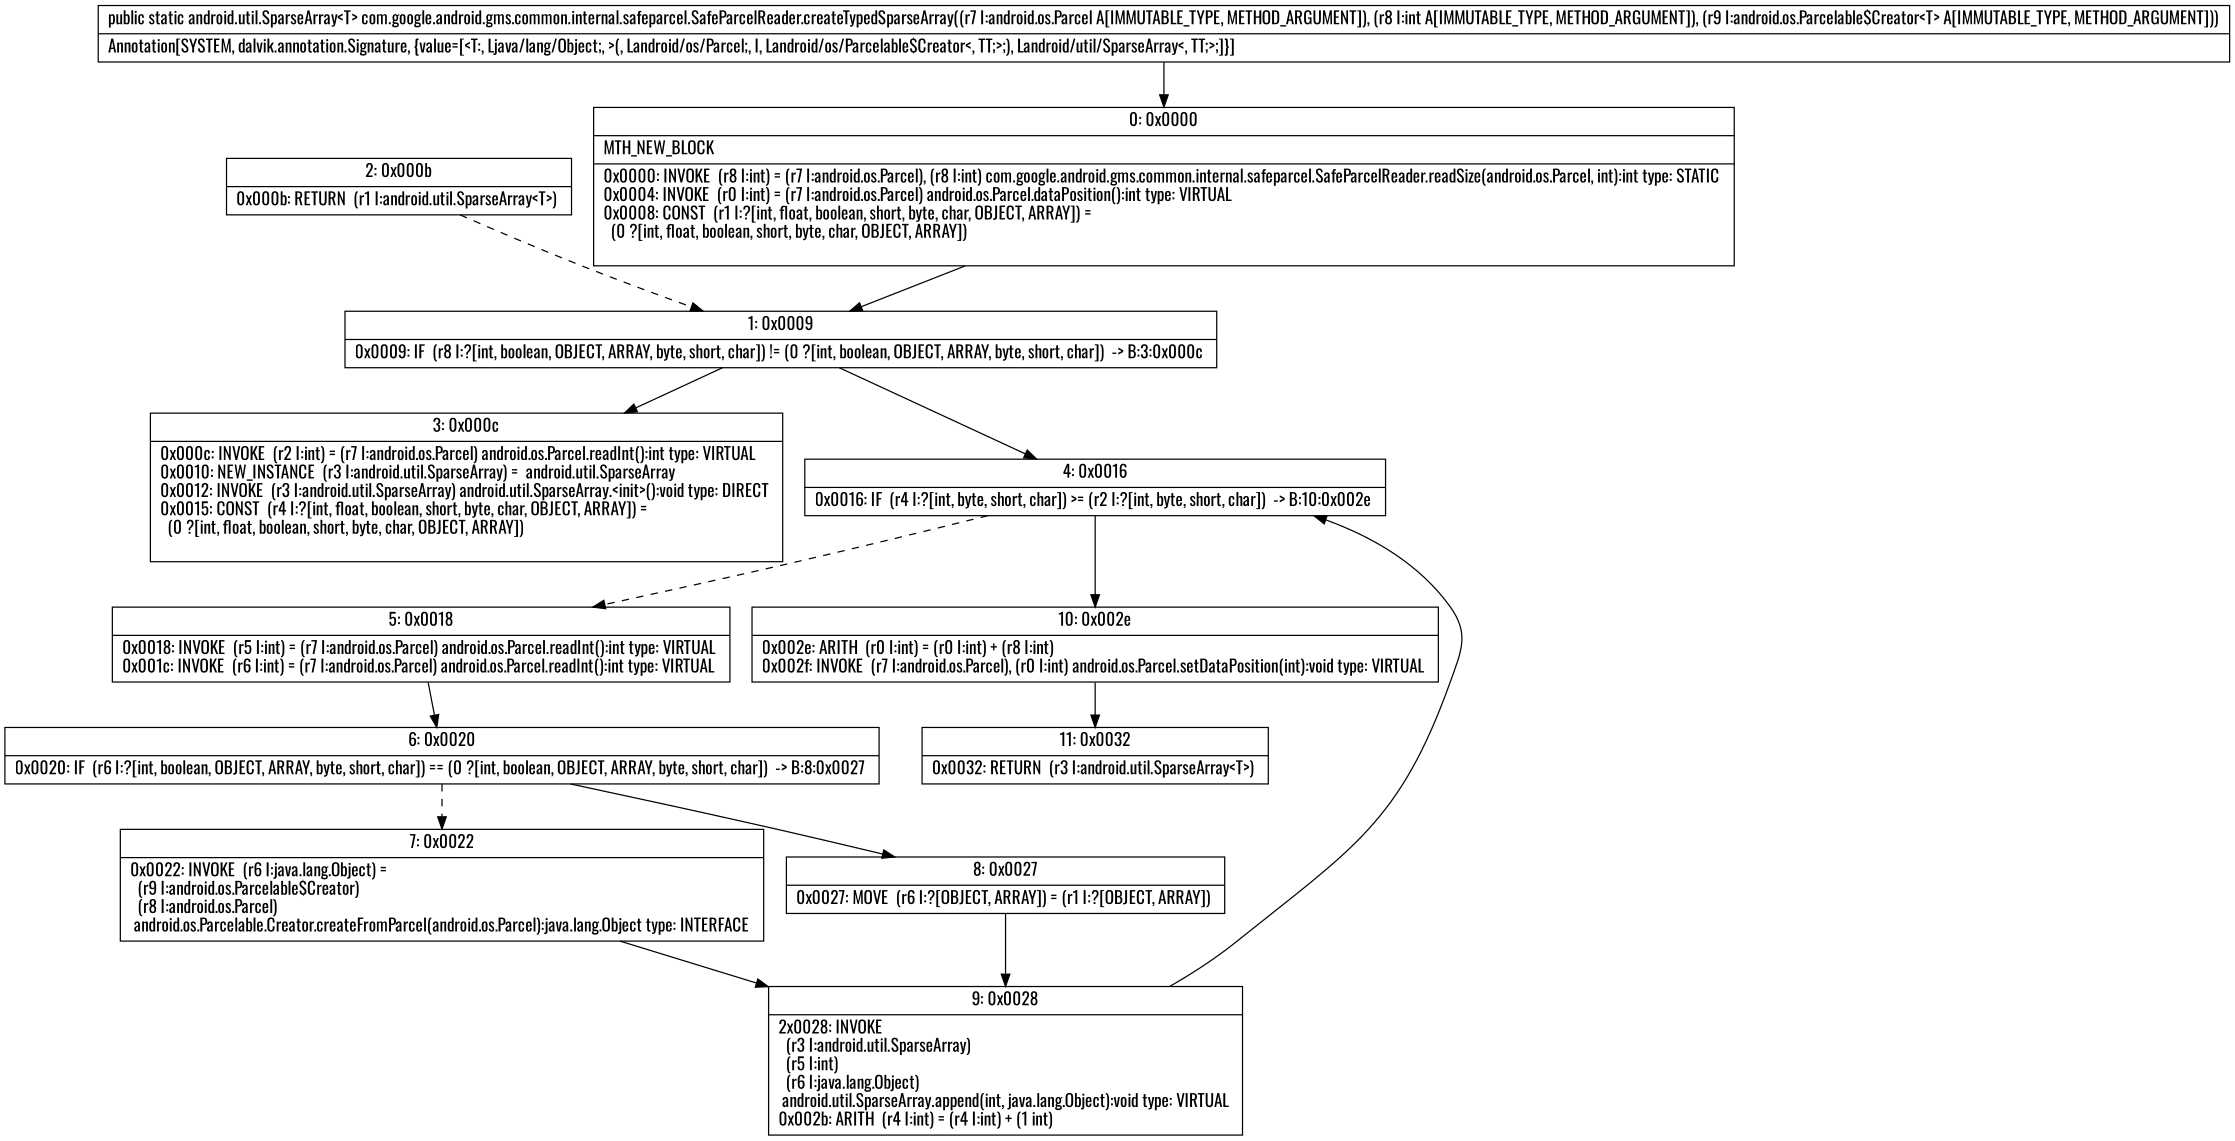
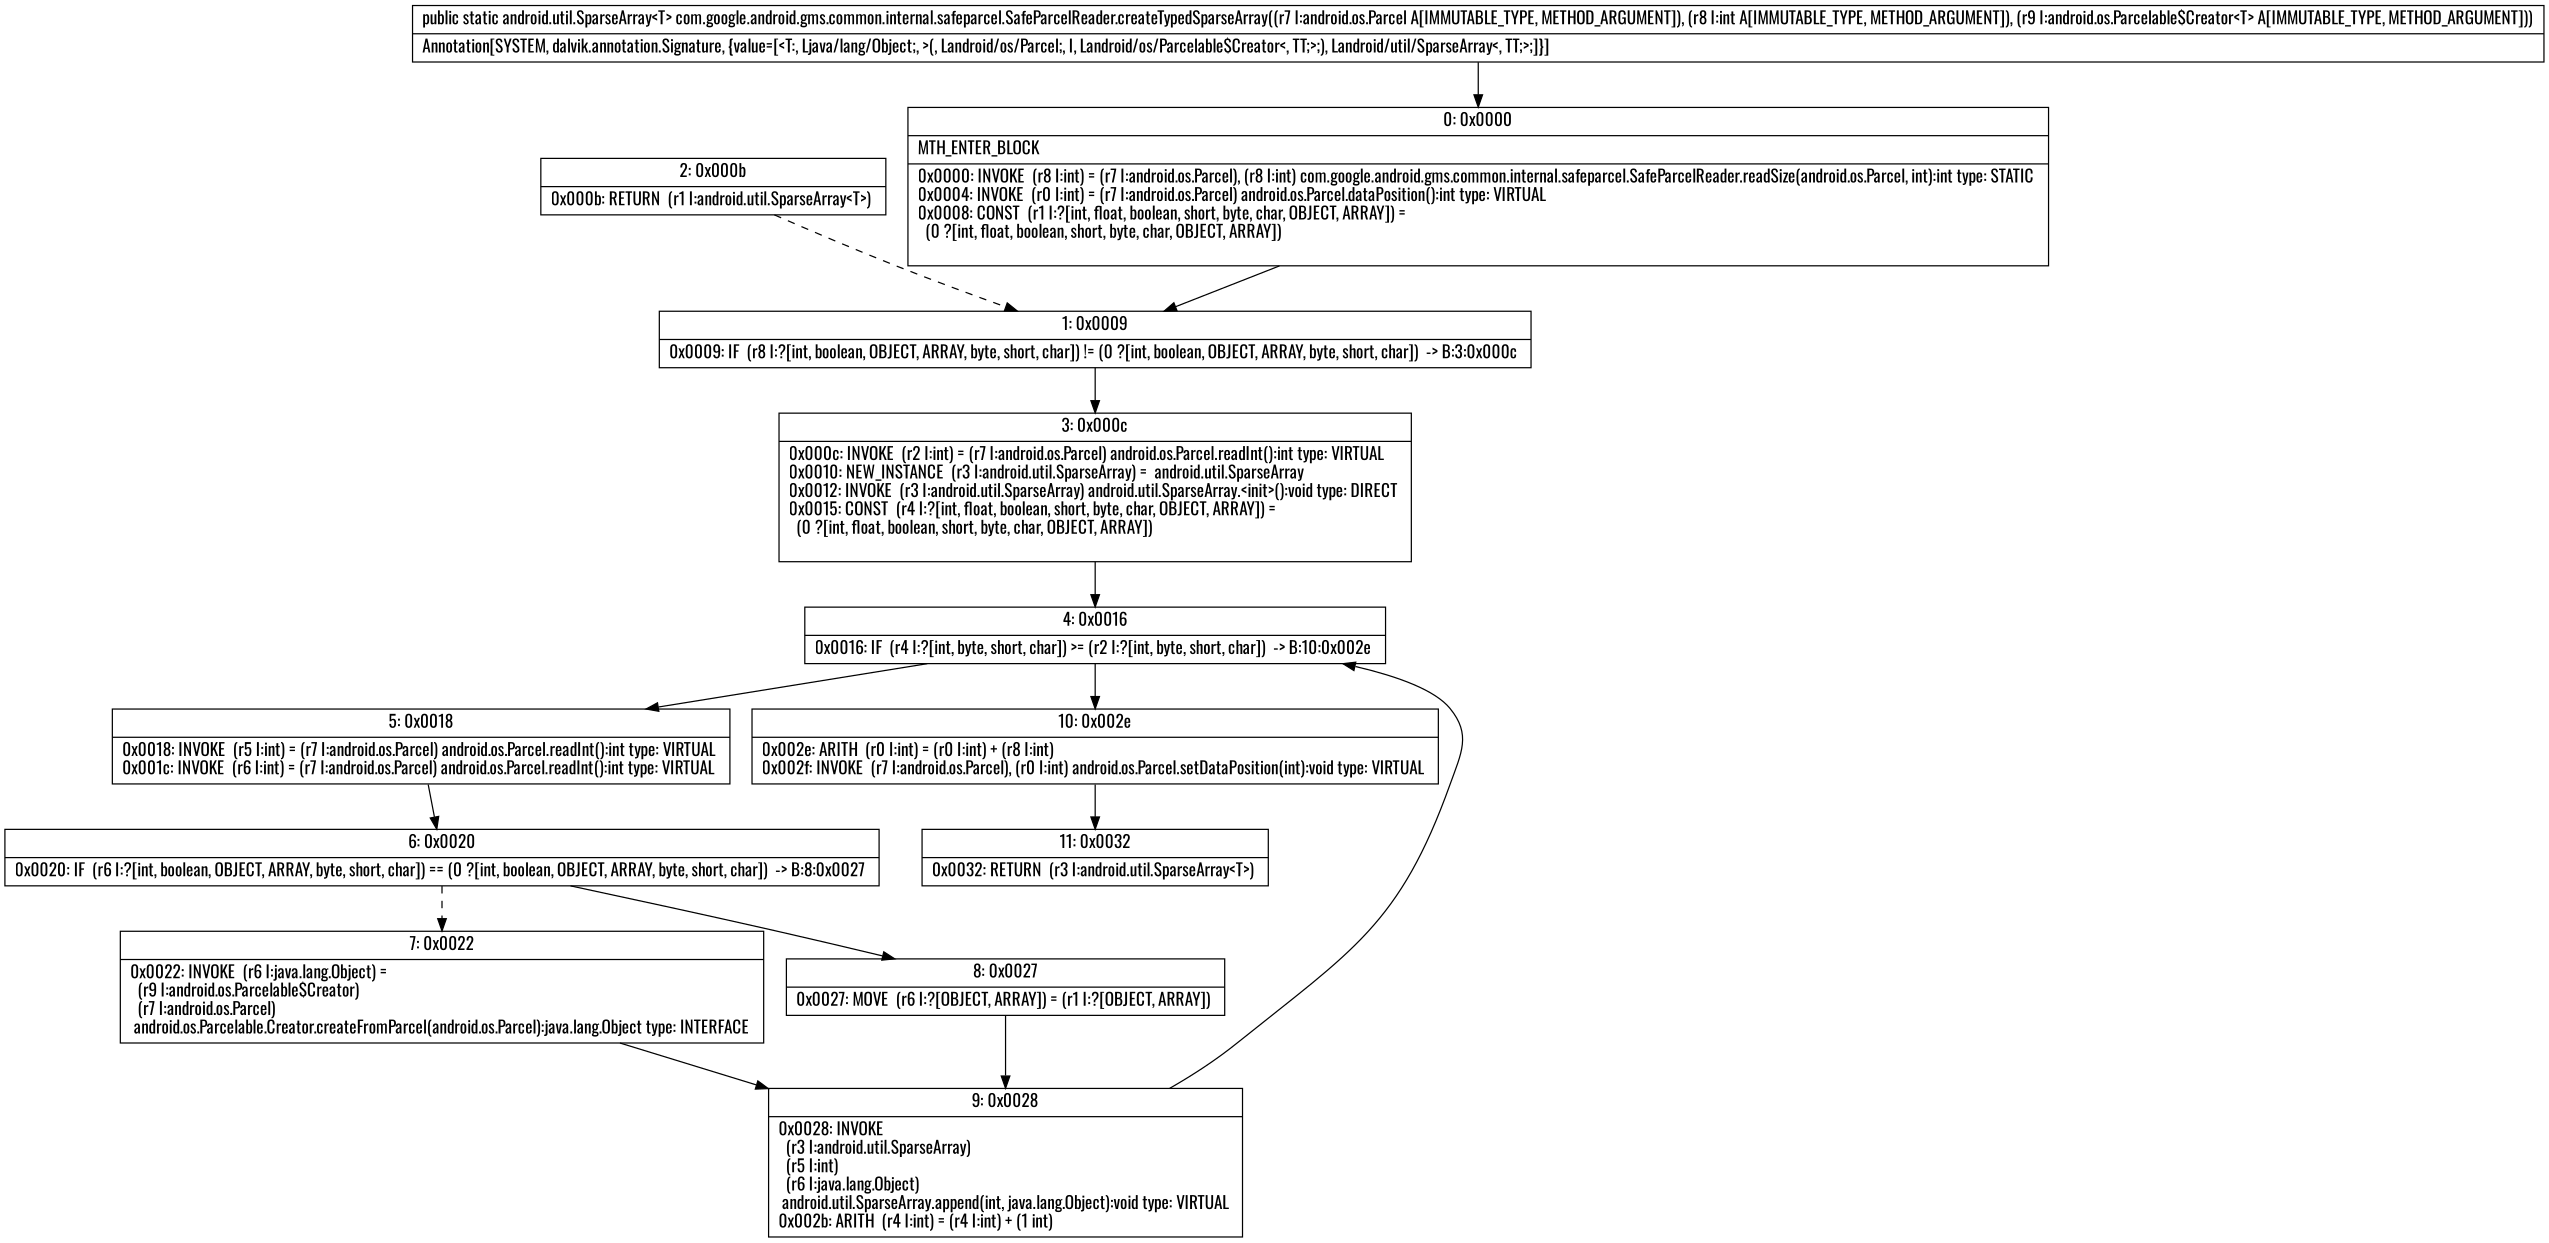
(659, 149) -> (979, 149)
(932, 411) -> (1095, 578)
(797, 562) -> (793, 685)
(204, 908) -> (203, 1010)
(834, 1028) -> (835, 1130)
